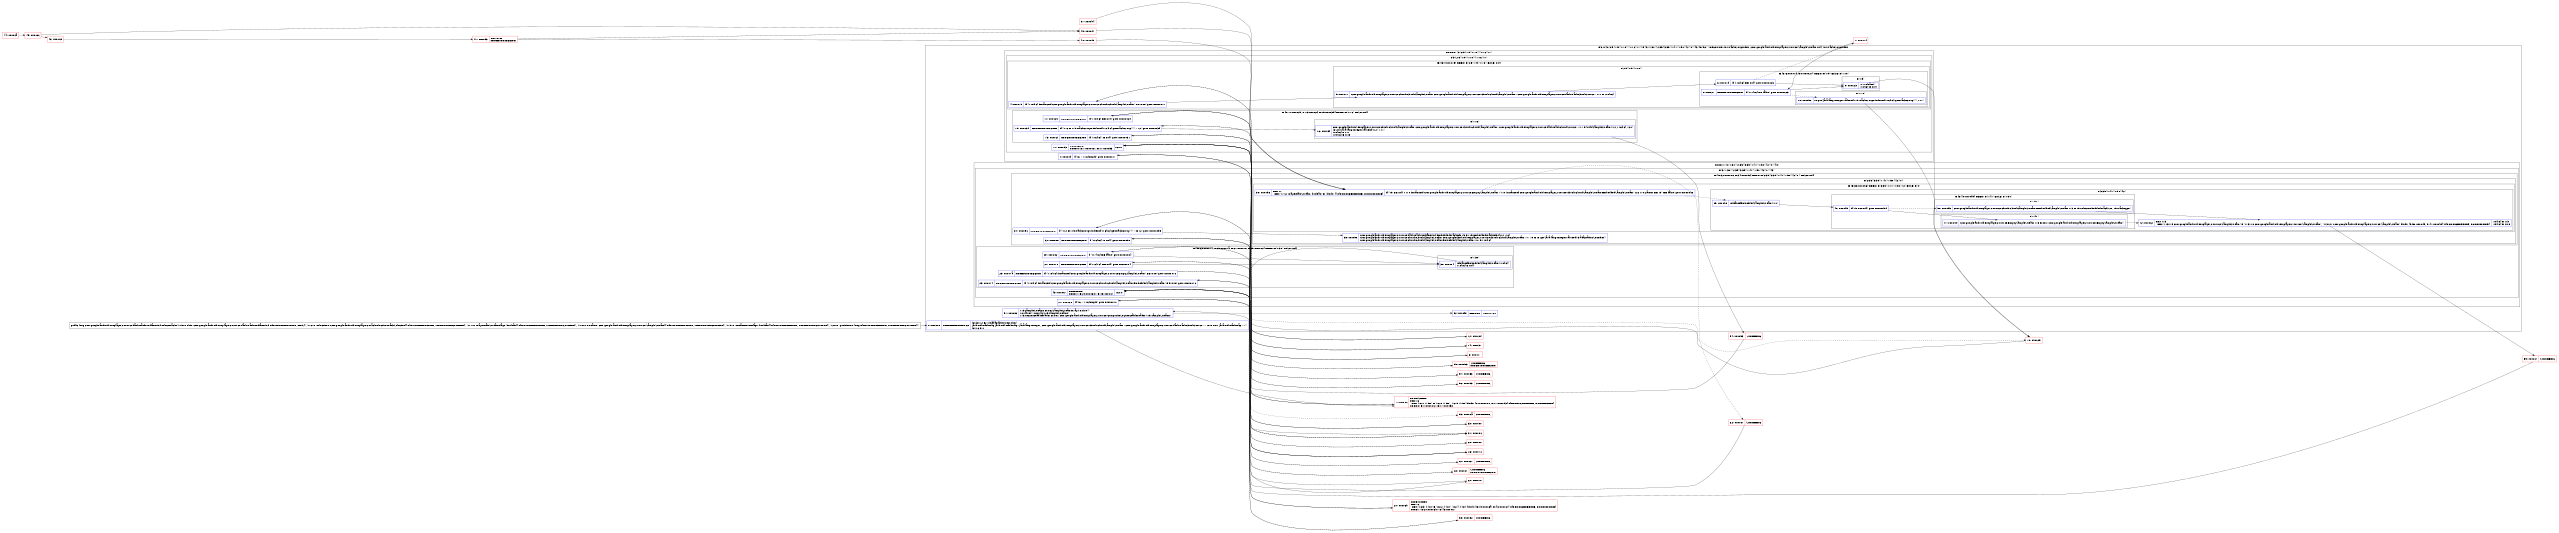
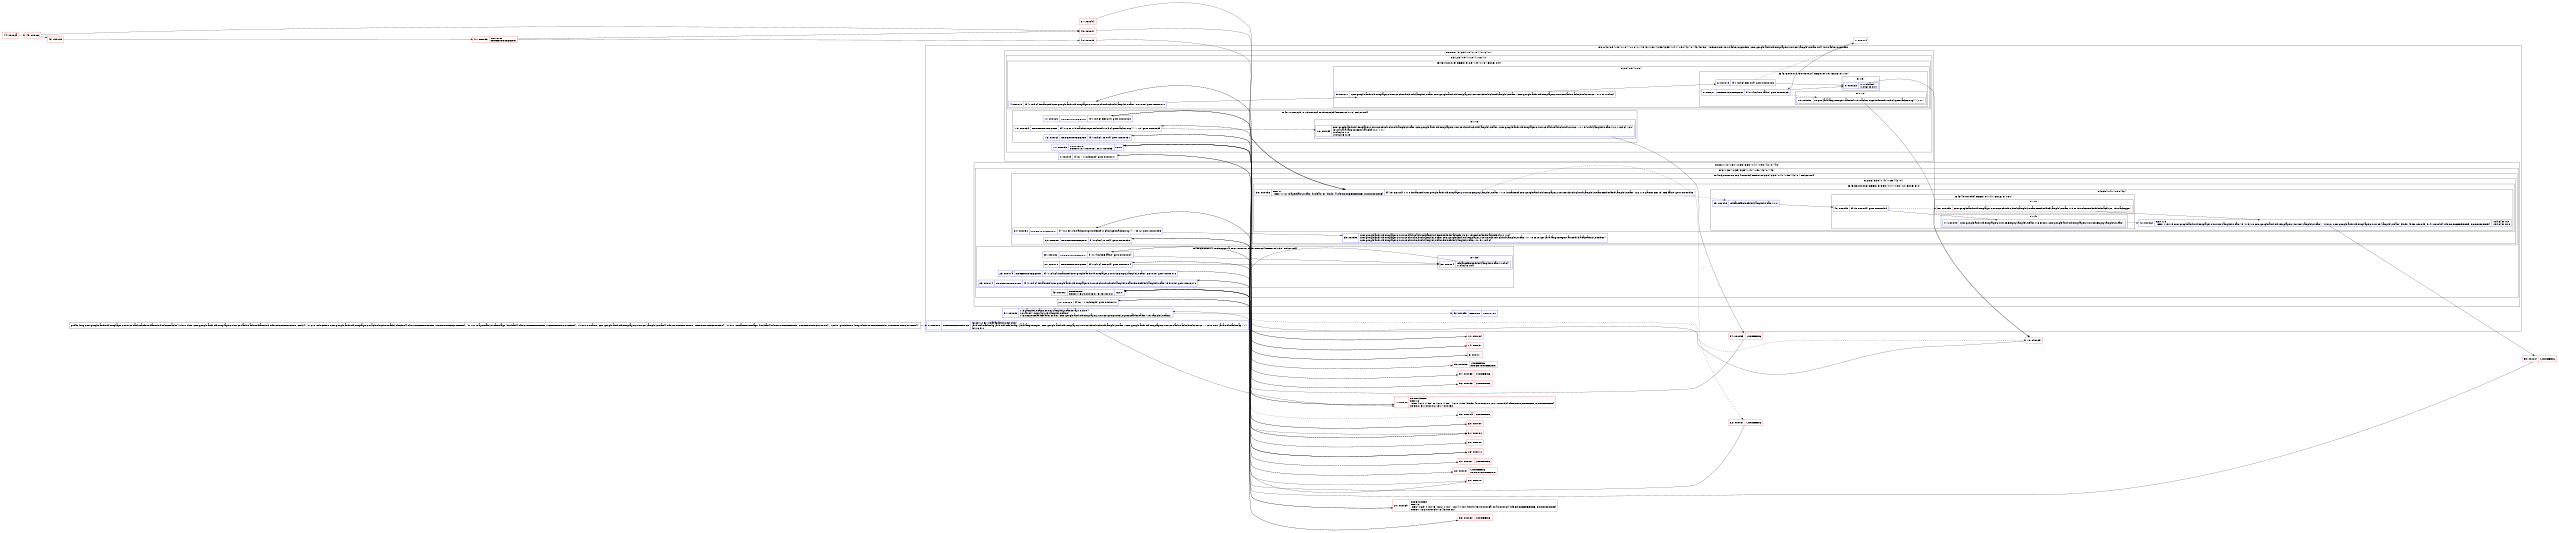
(2034, 208) -> (2034, 208)
